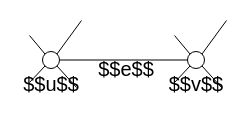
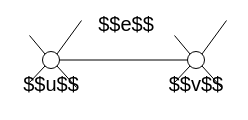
(127, 69) -> (127, 24)
